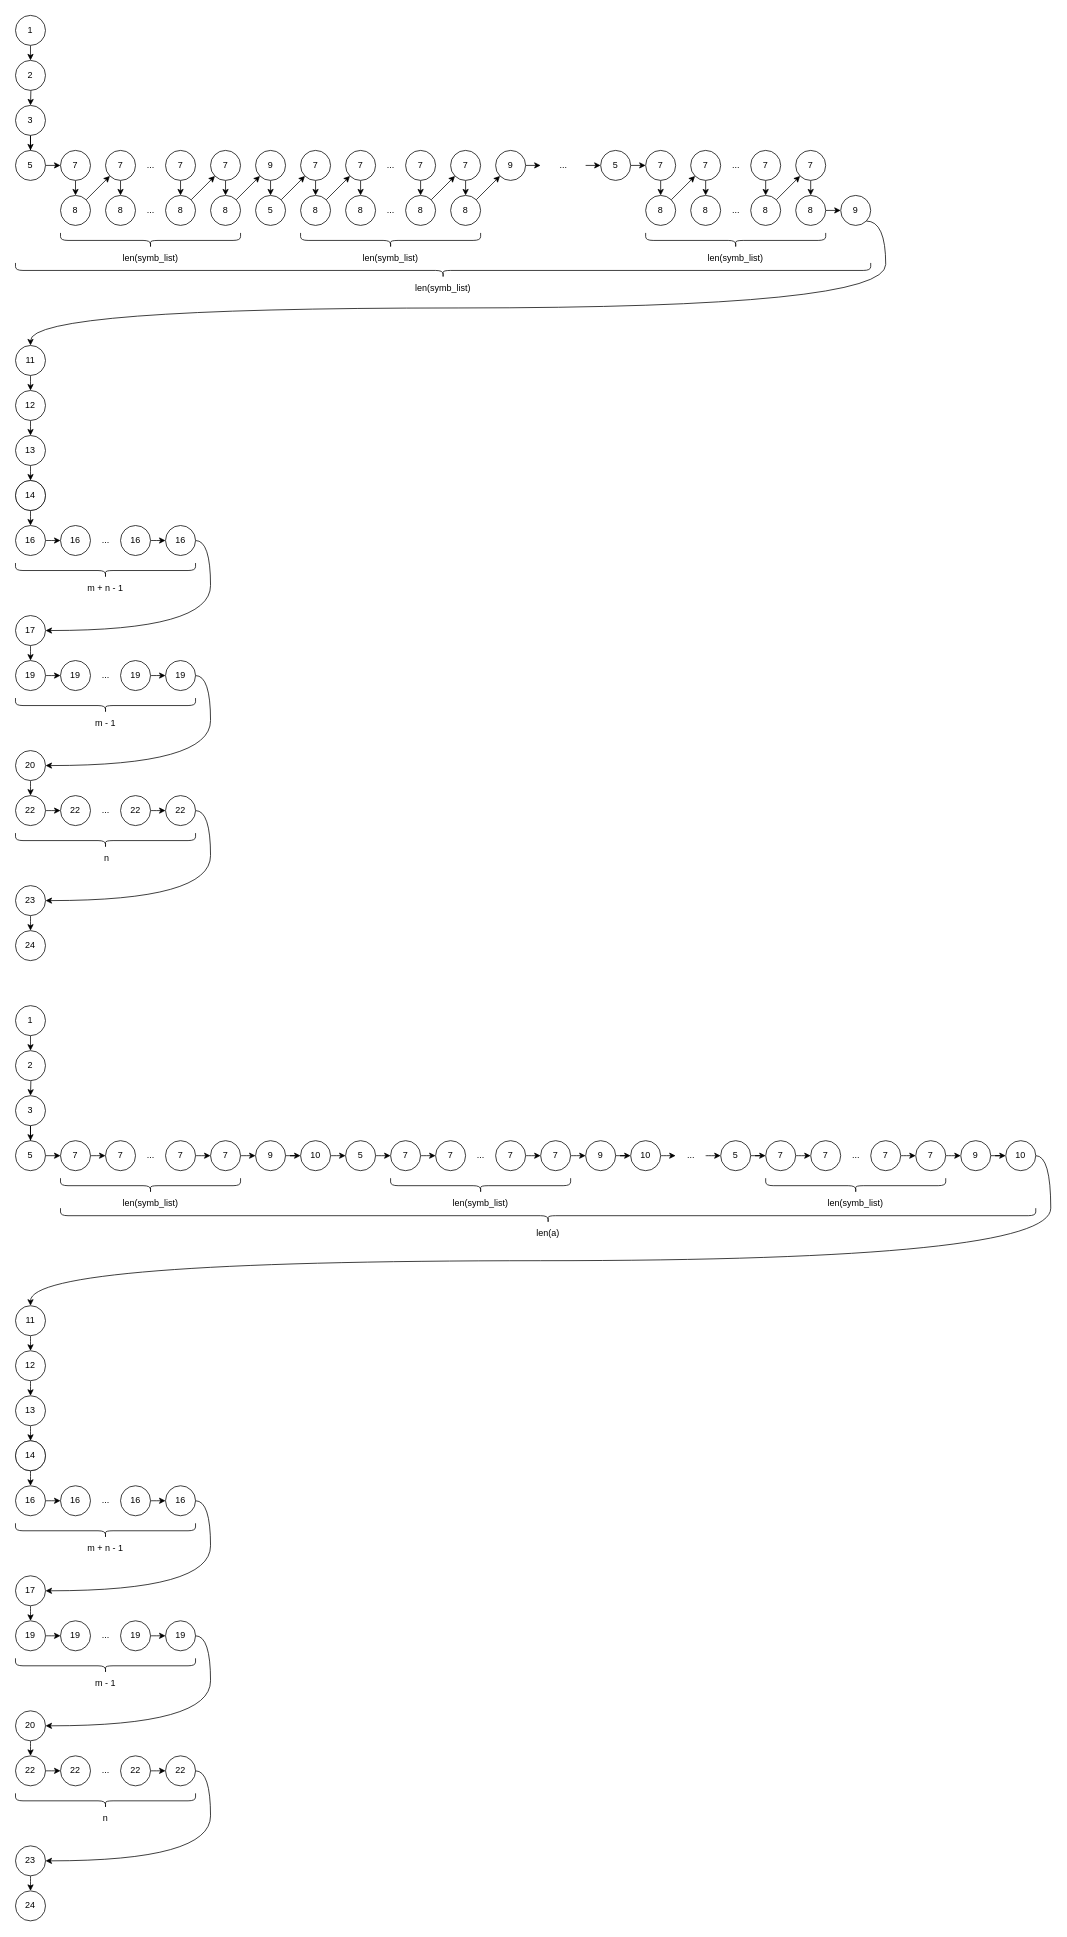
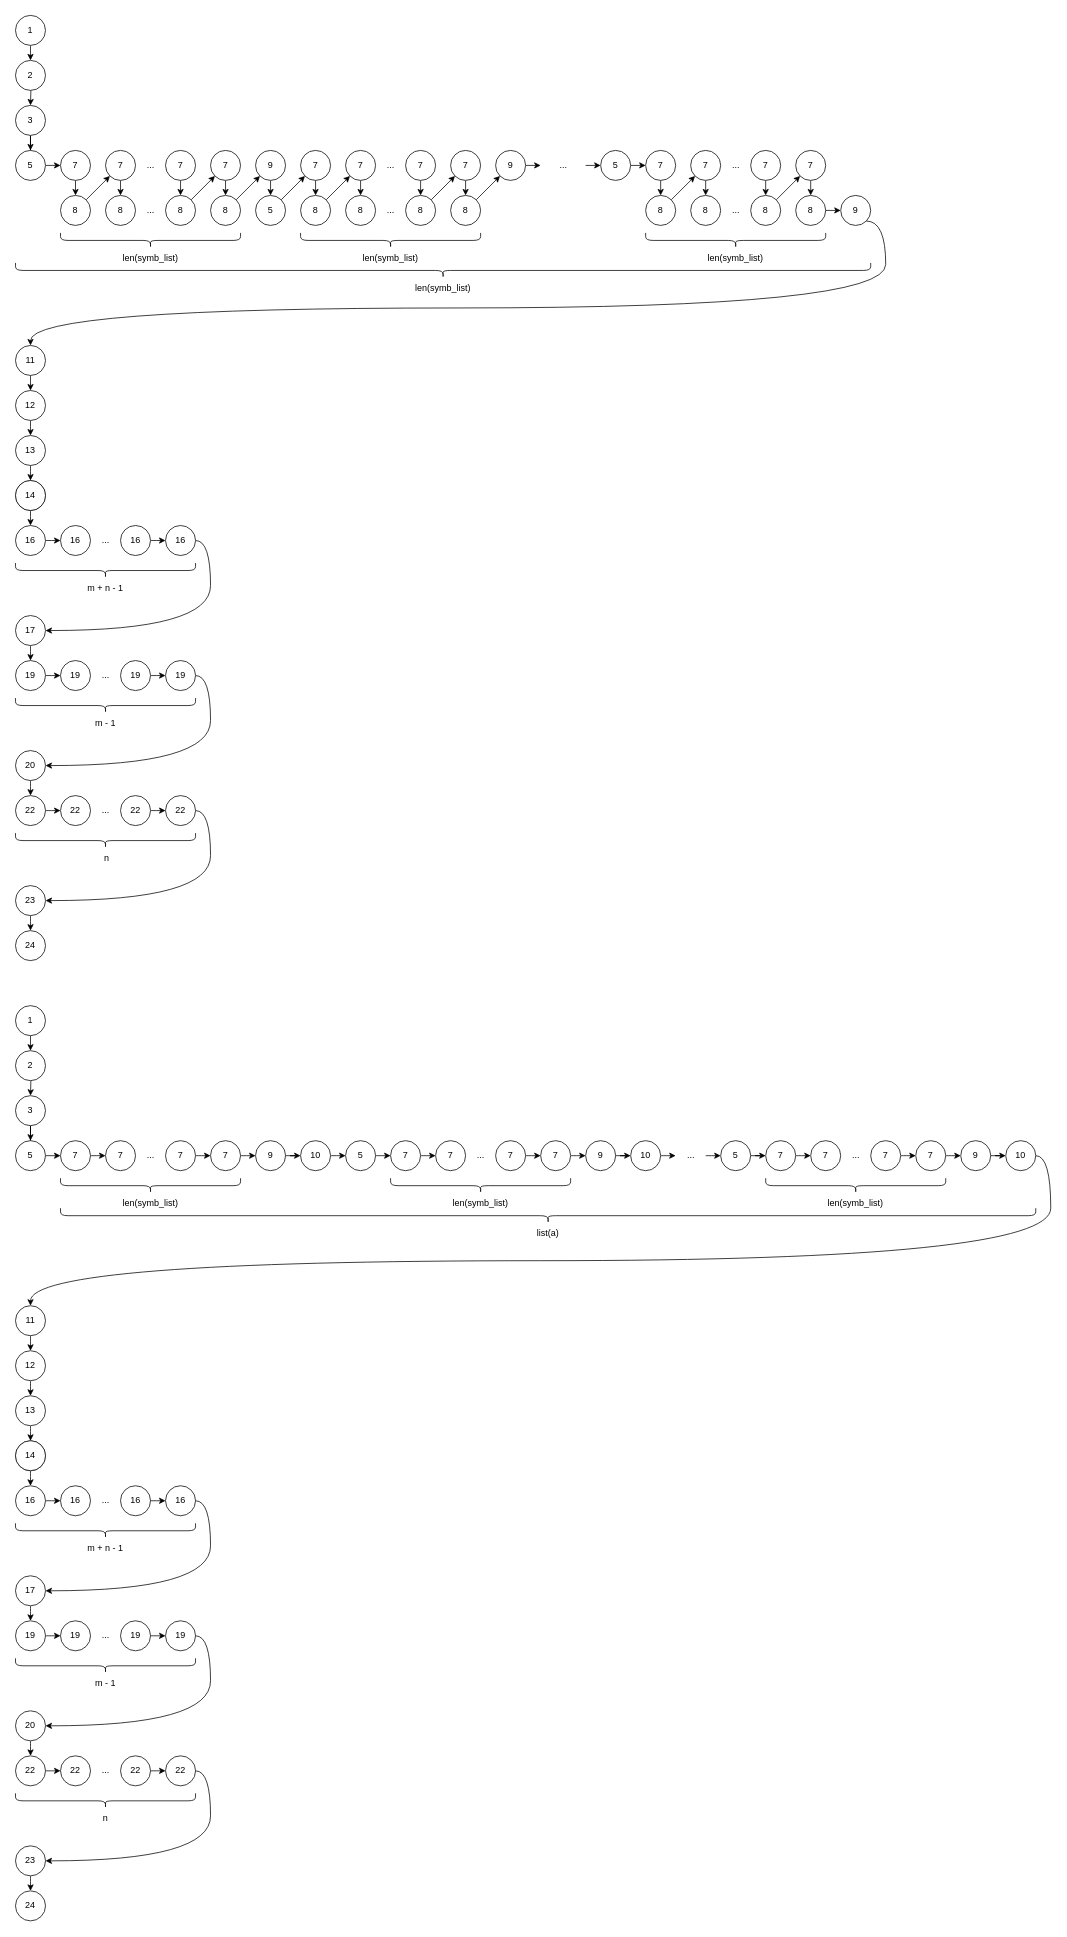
(548, 1234) -> (548, 1234)
